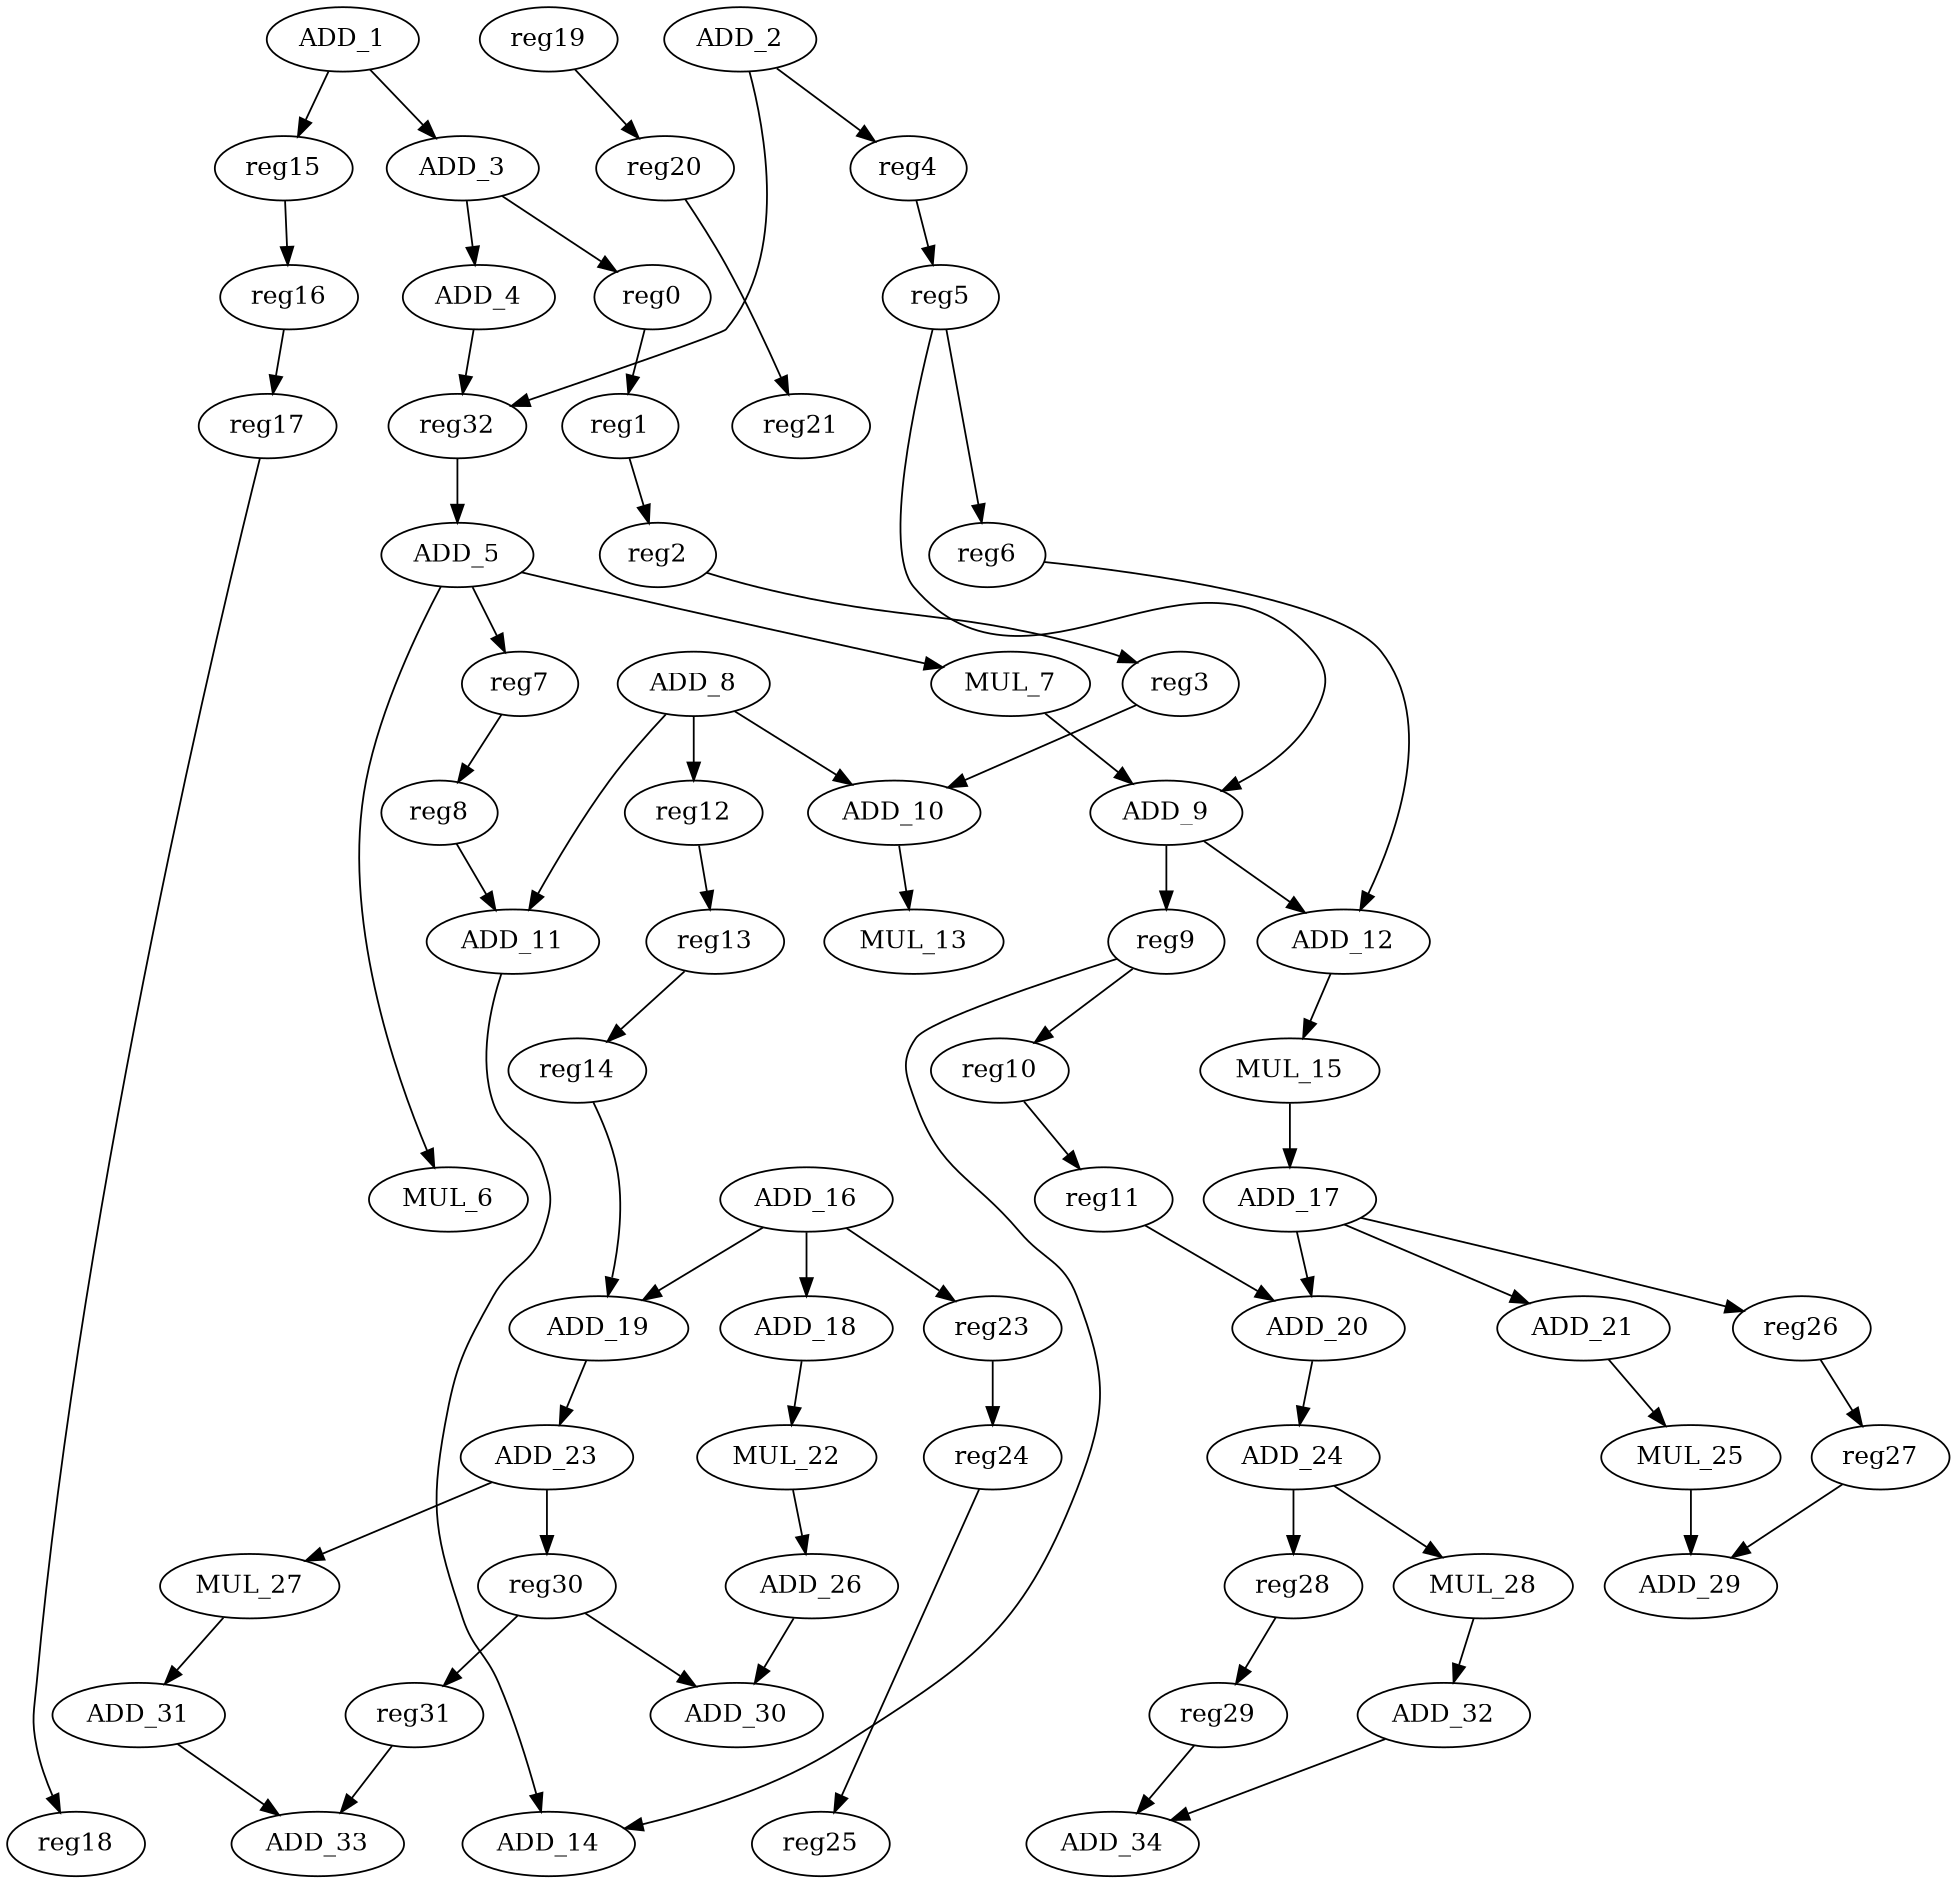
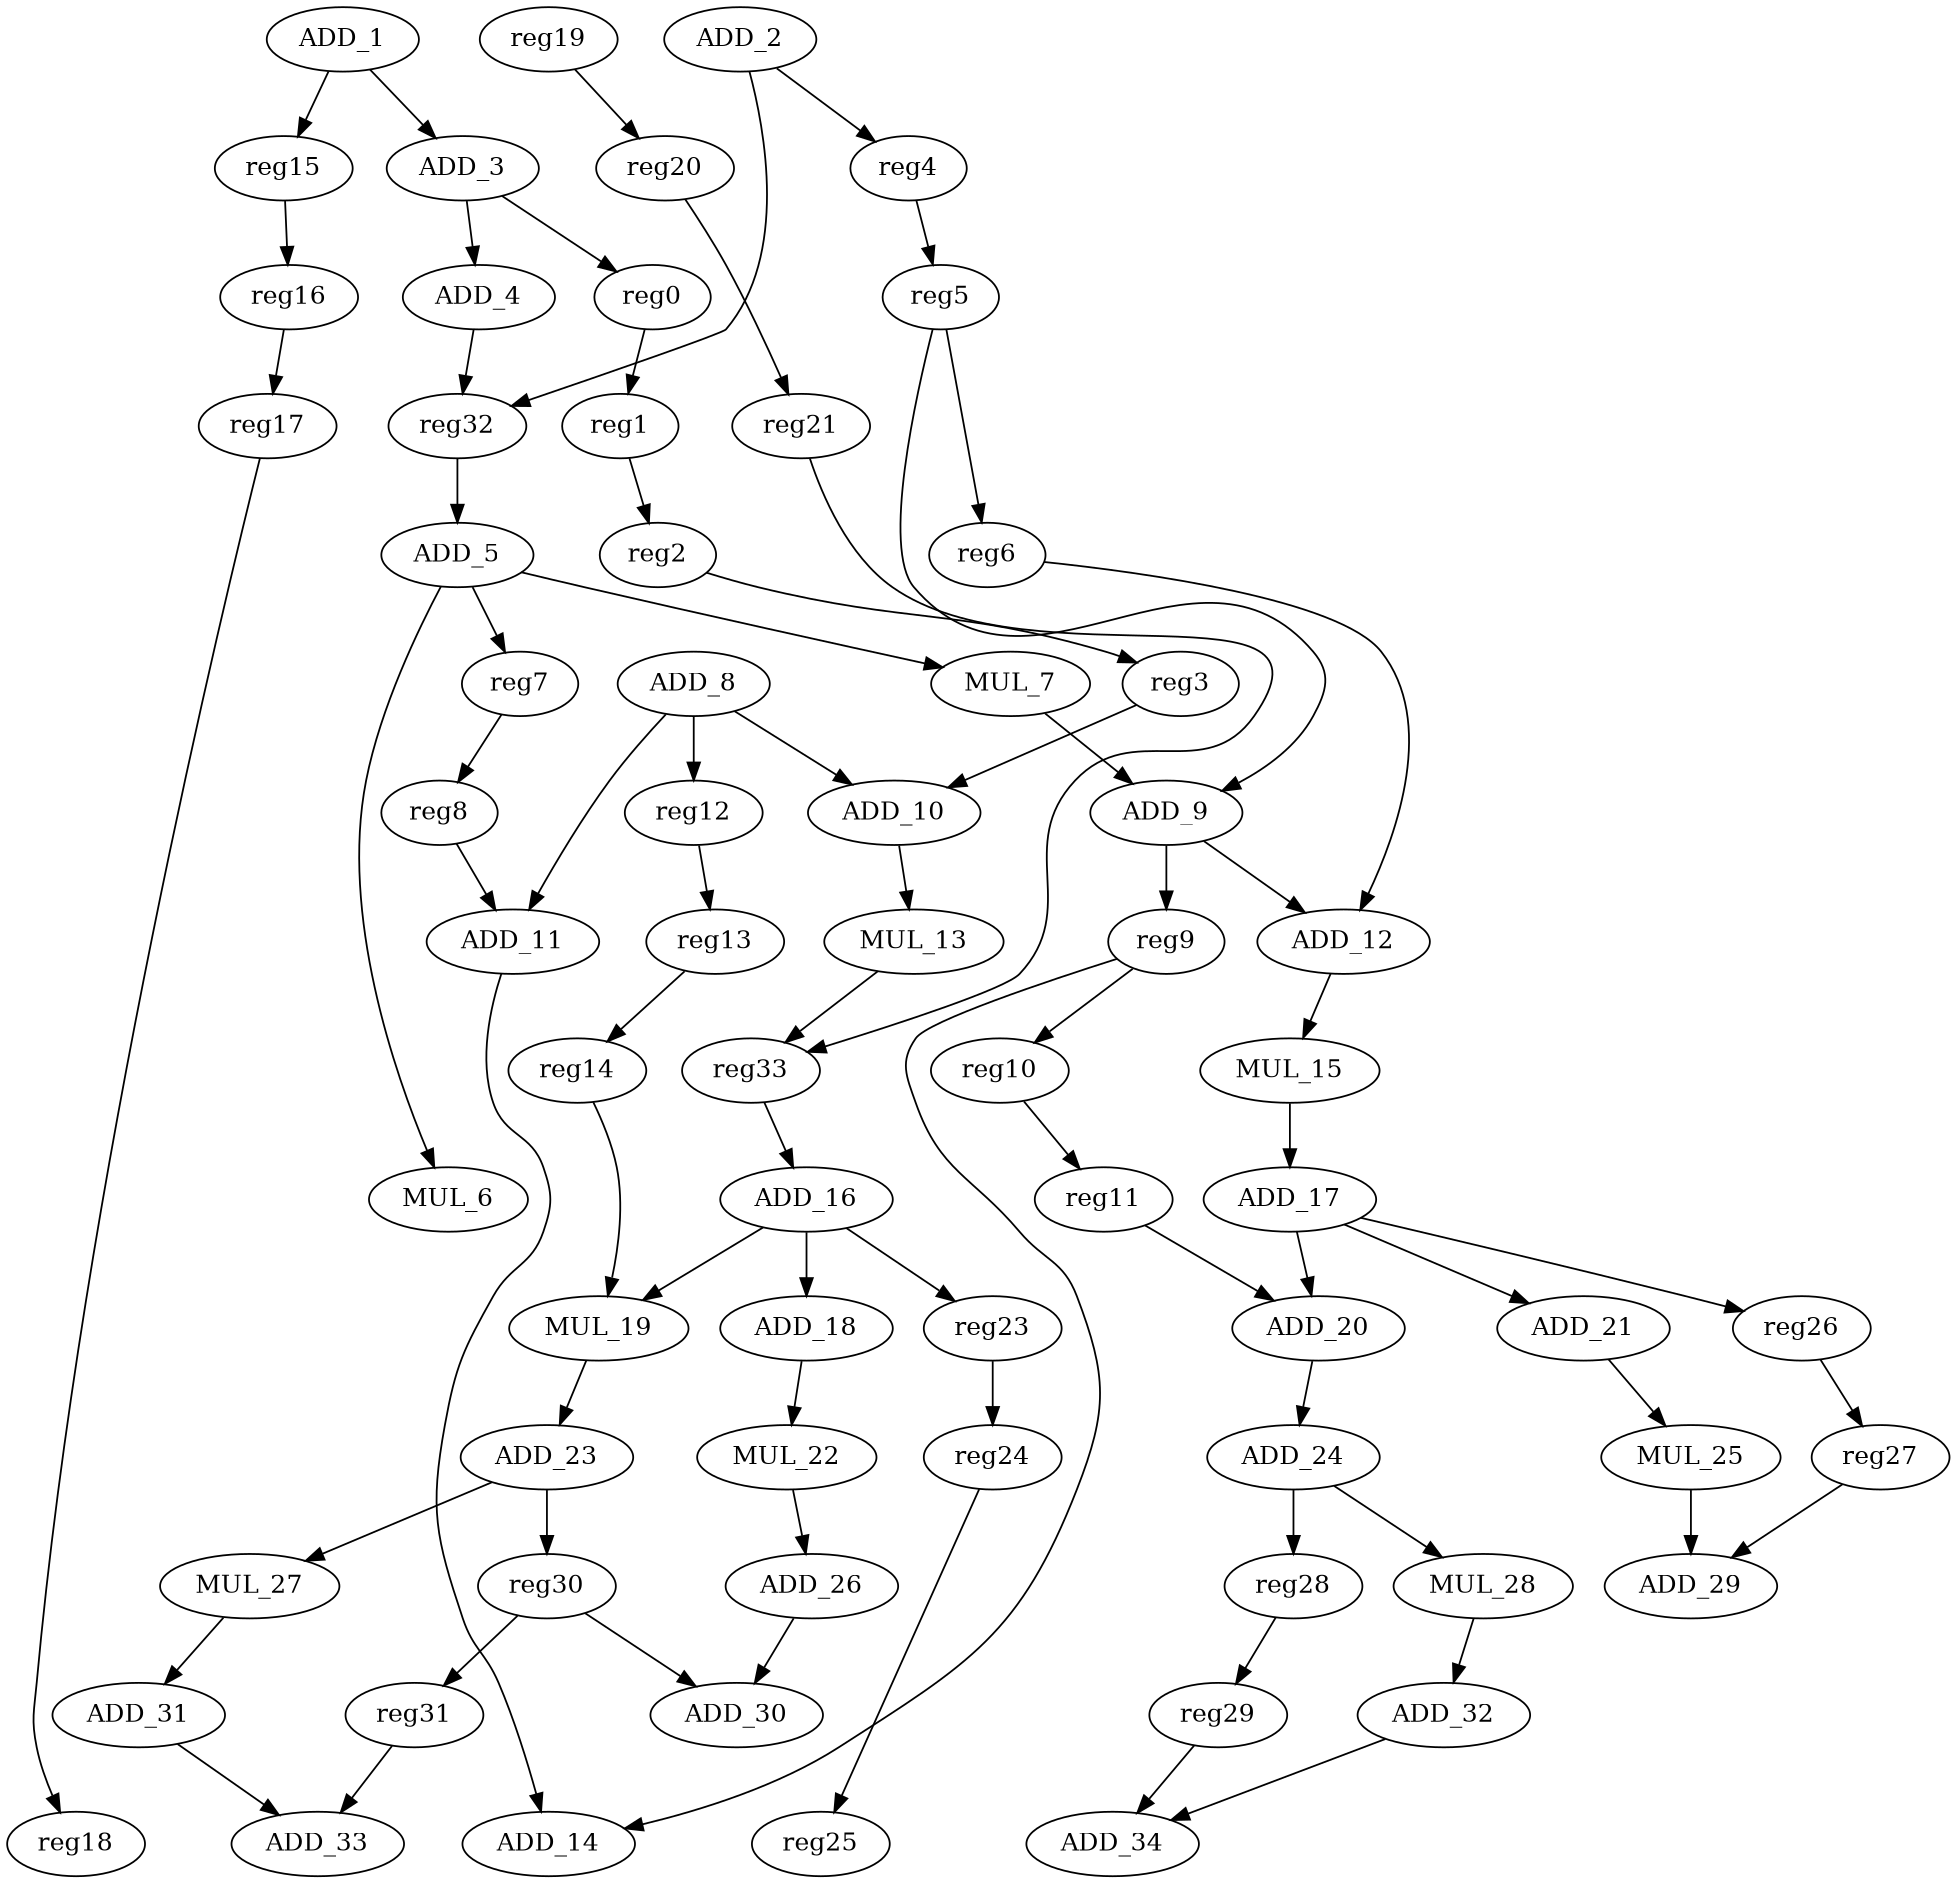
none -> (751, 1071)
(599, 1328) -> (599, 1328)
